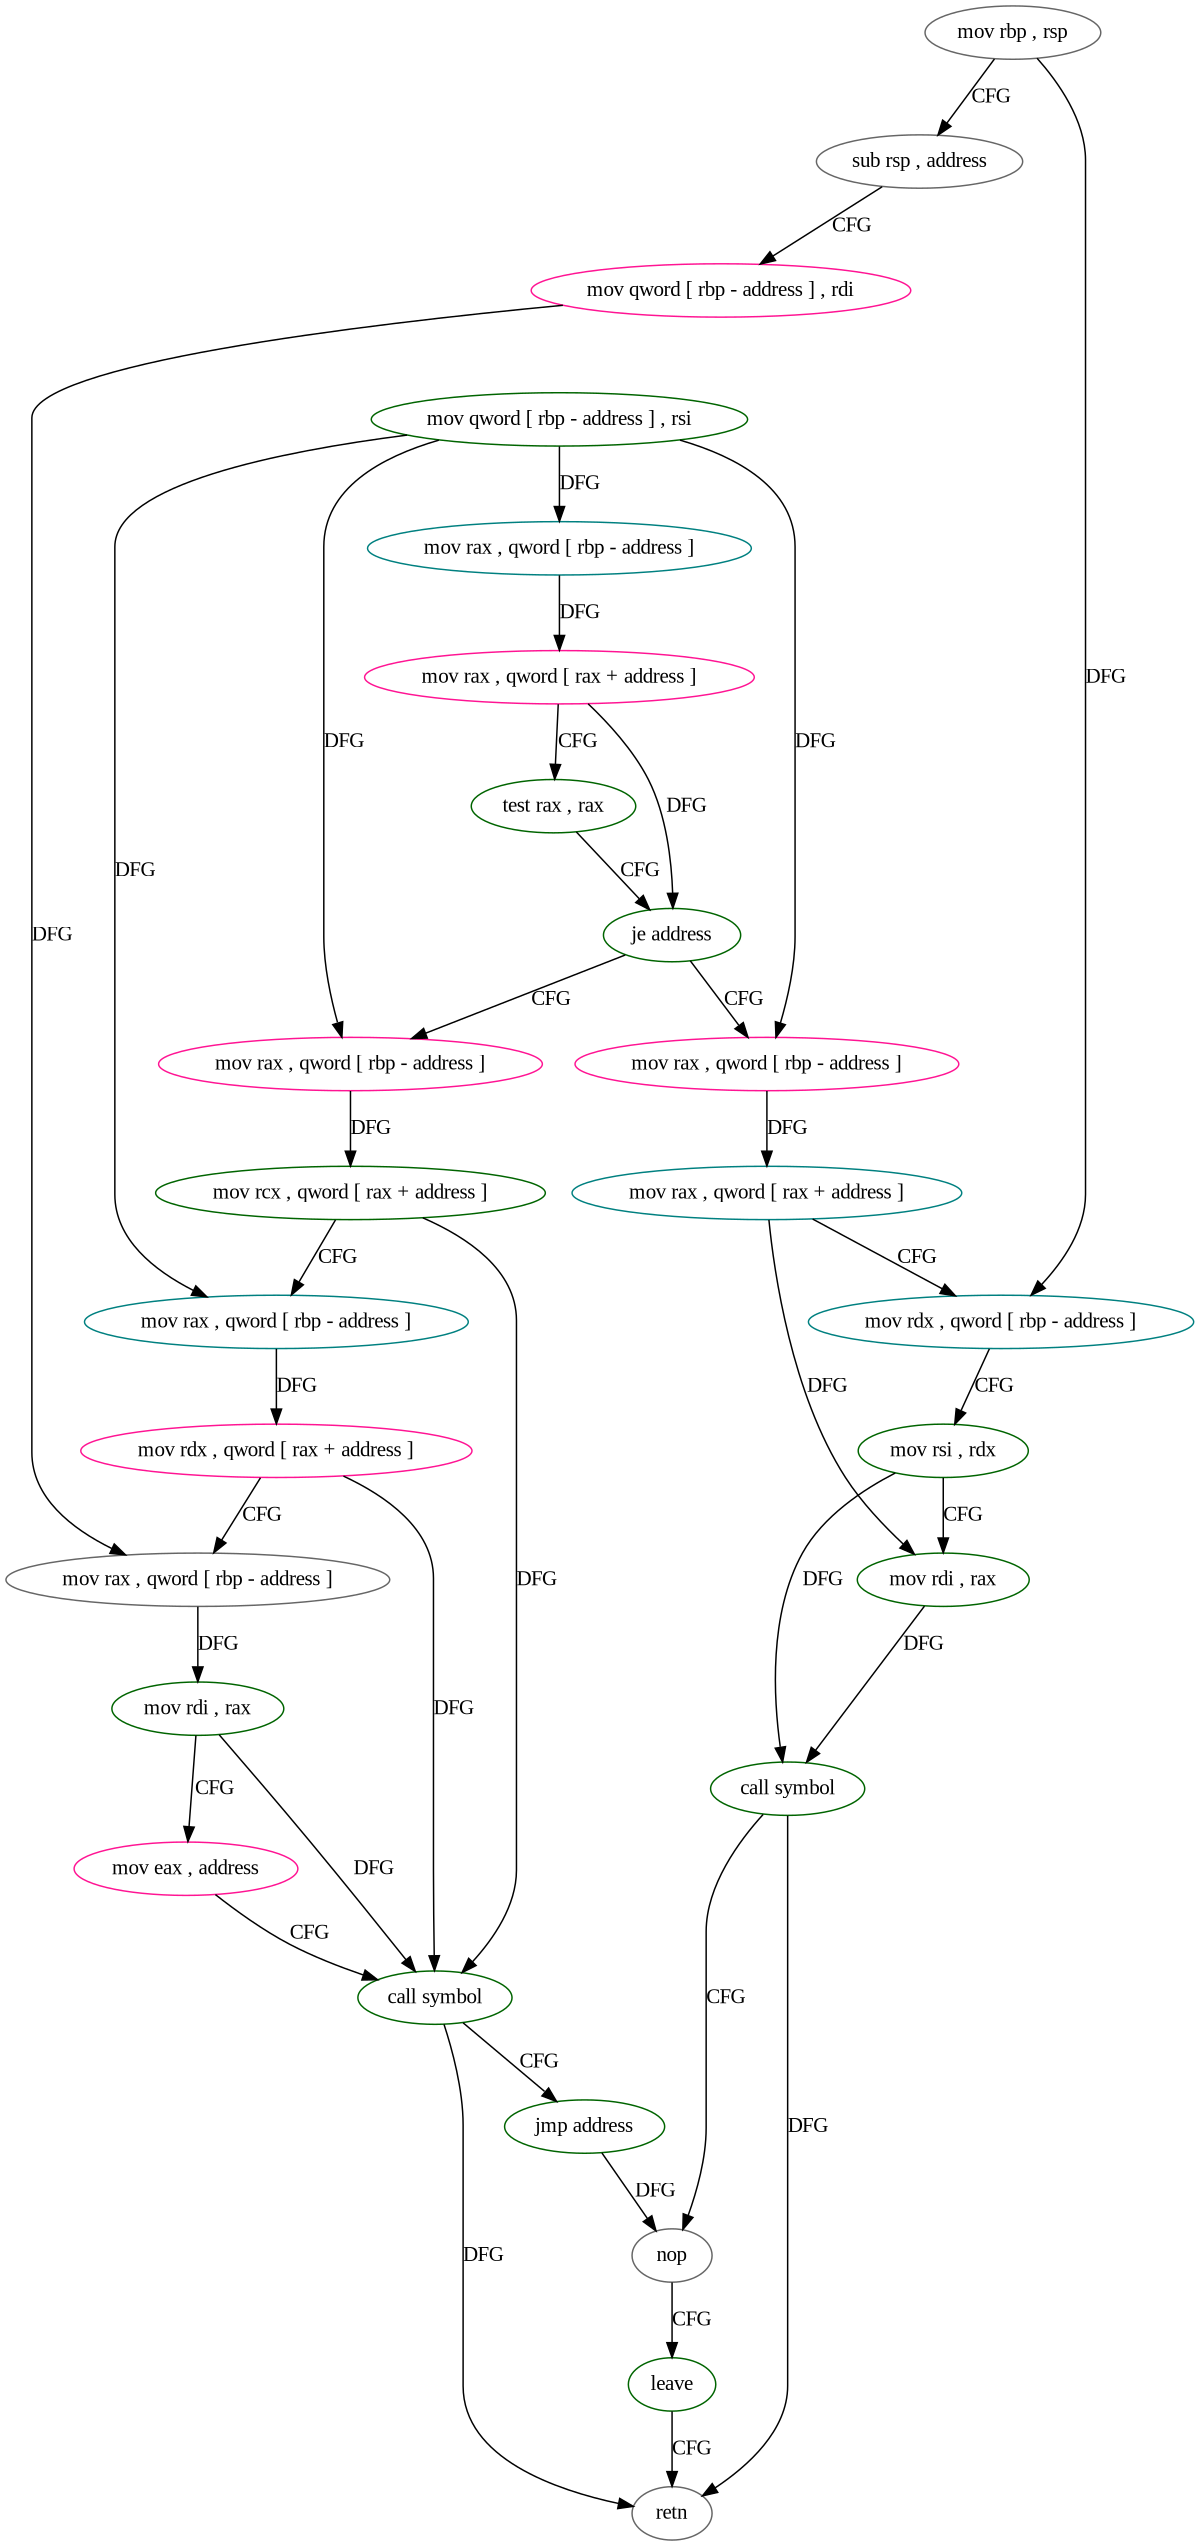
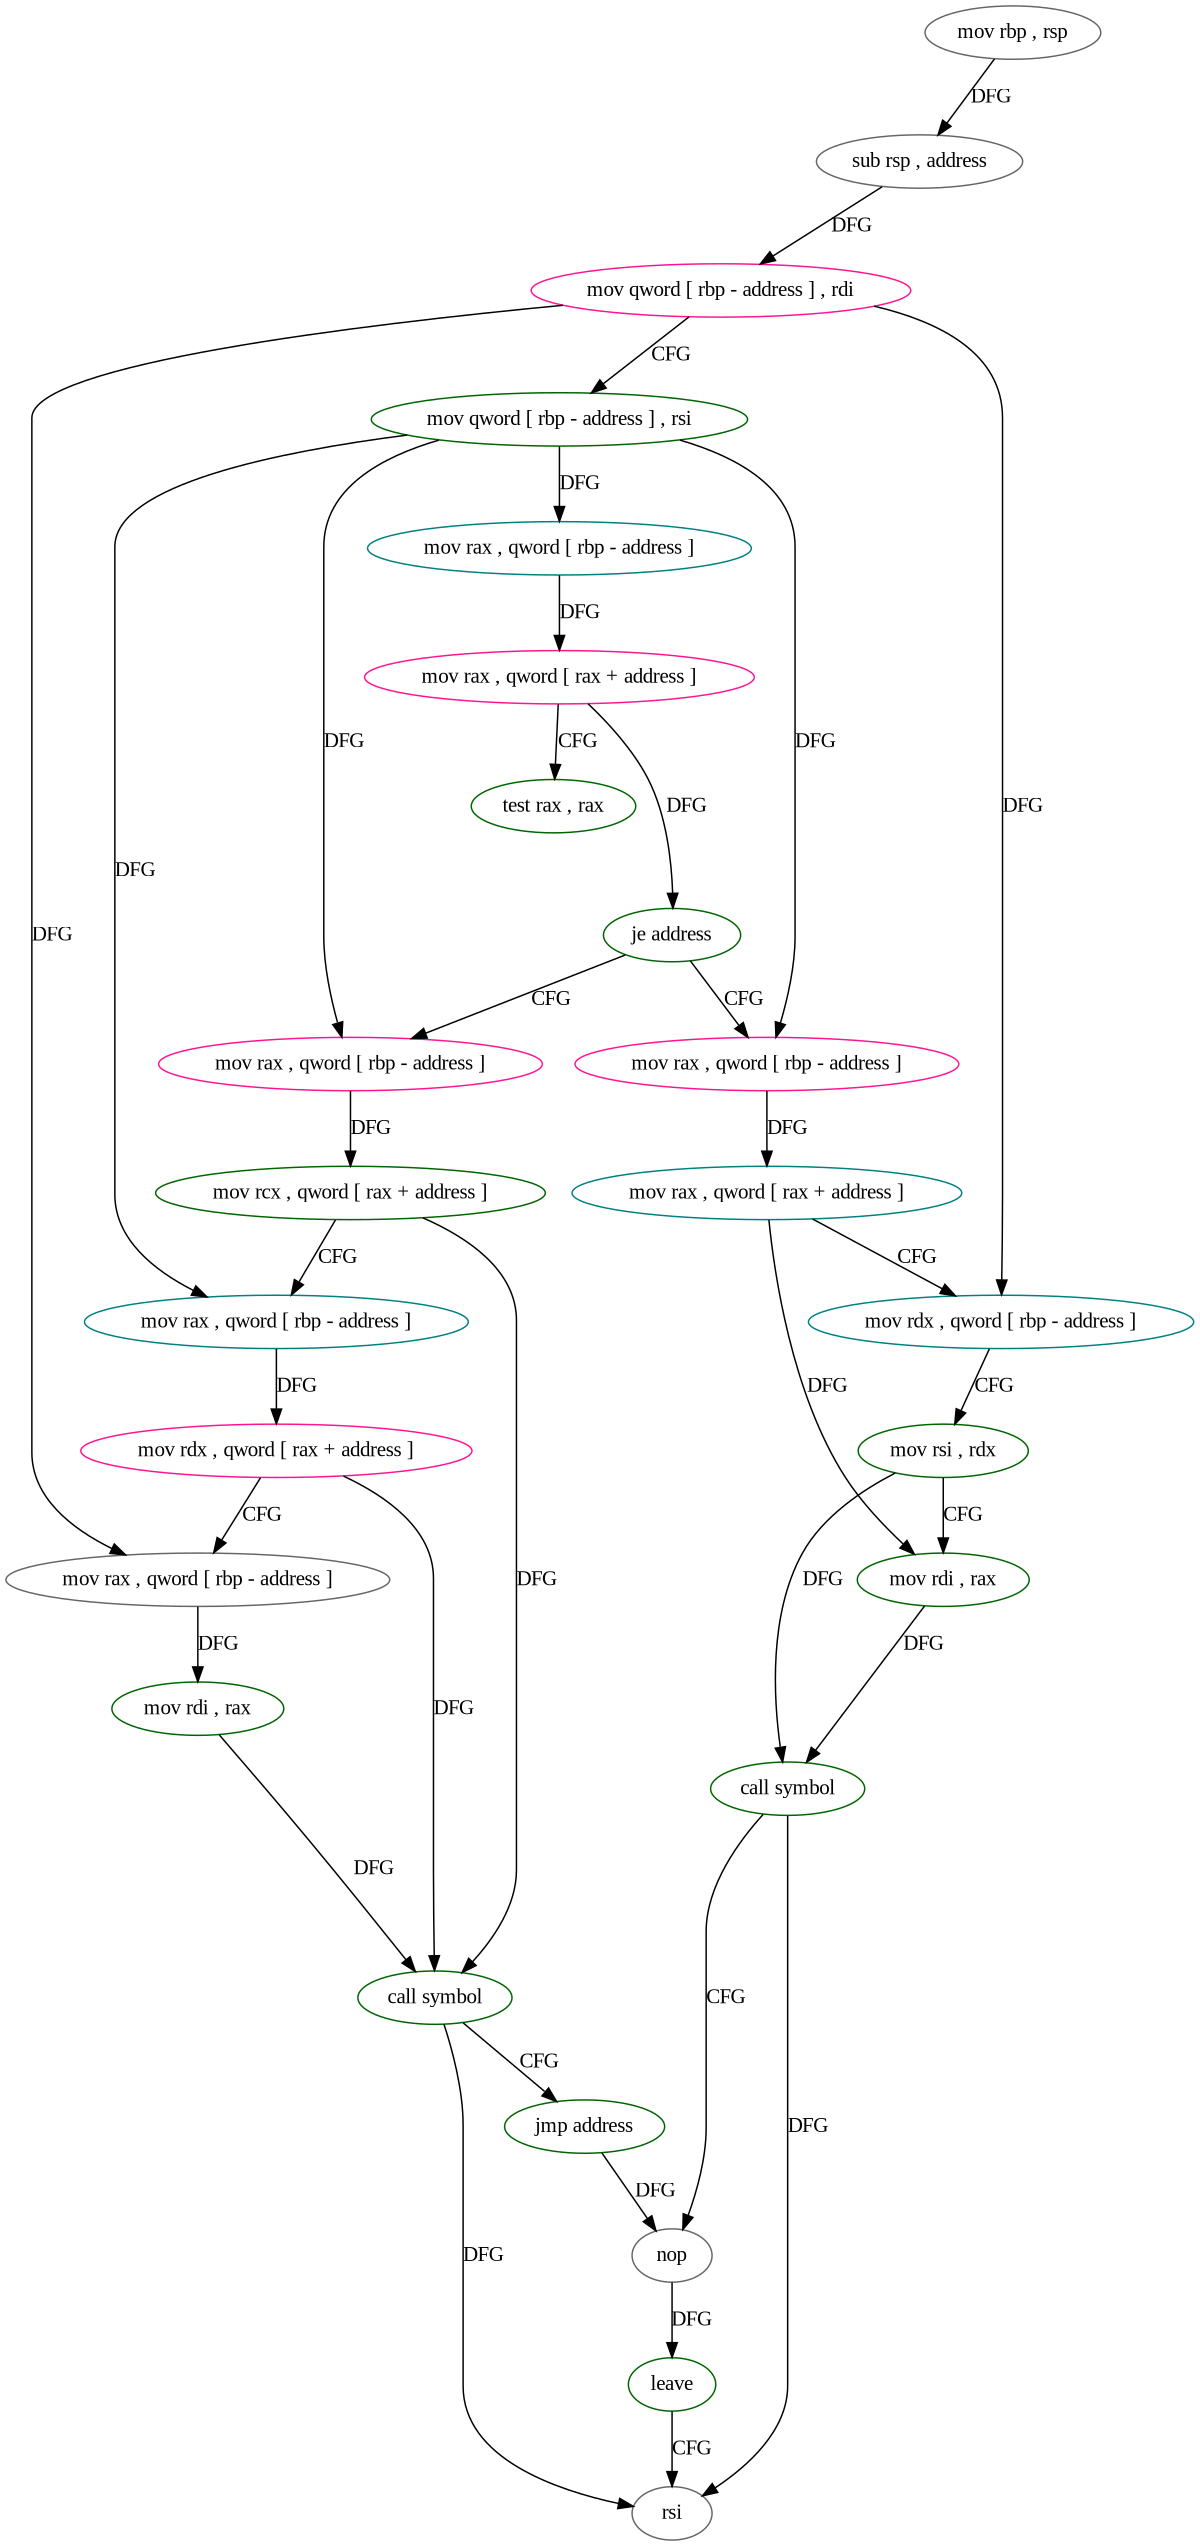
(991, 97) -> (991, 97)
(852, 226) -> (852, 226)
none -> (646, 350)
(1086, 671) -> (1003, 757)
(608, 865) -> none
(186, 1869) -> none
(692, 2320) -> (692, 2320)
(672, 2513) -> (672, 2513)
